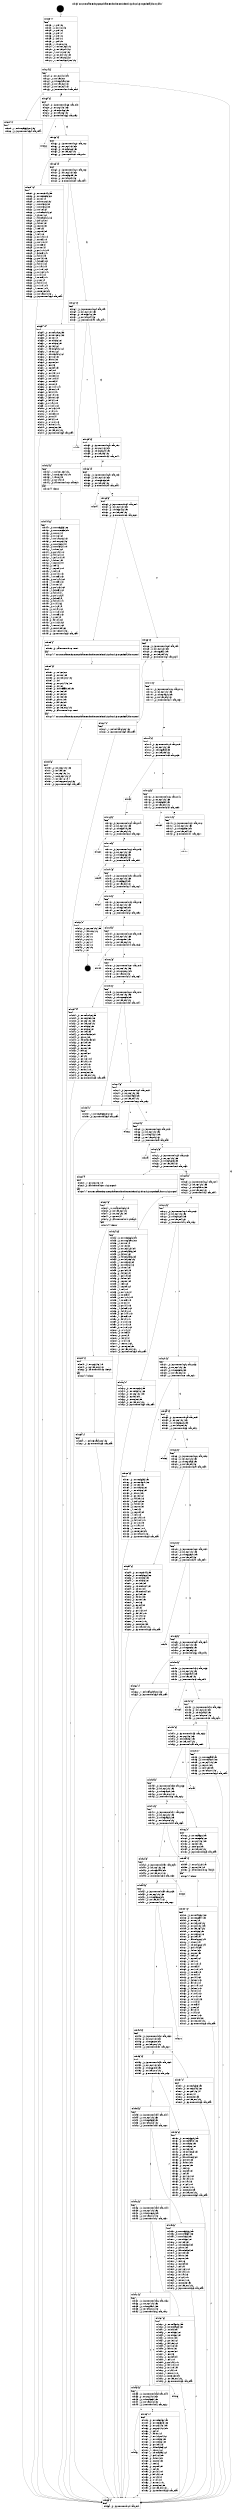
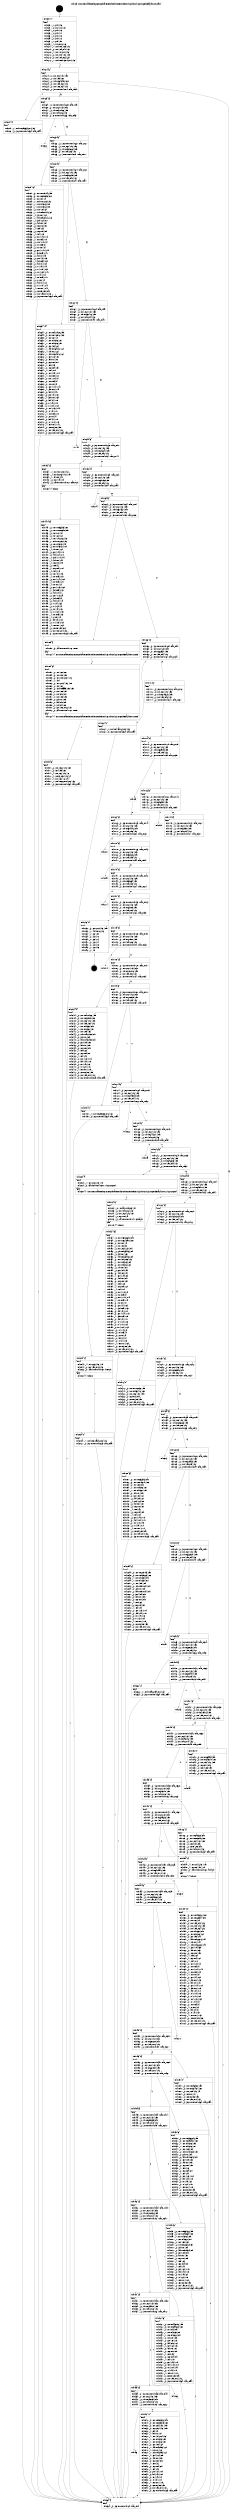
(184, 852) -> none
